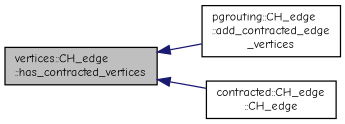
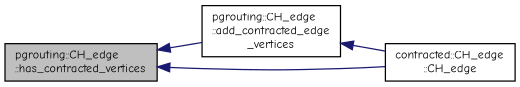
none -> (369, 48)
(81, 66) -> (81, 62)
